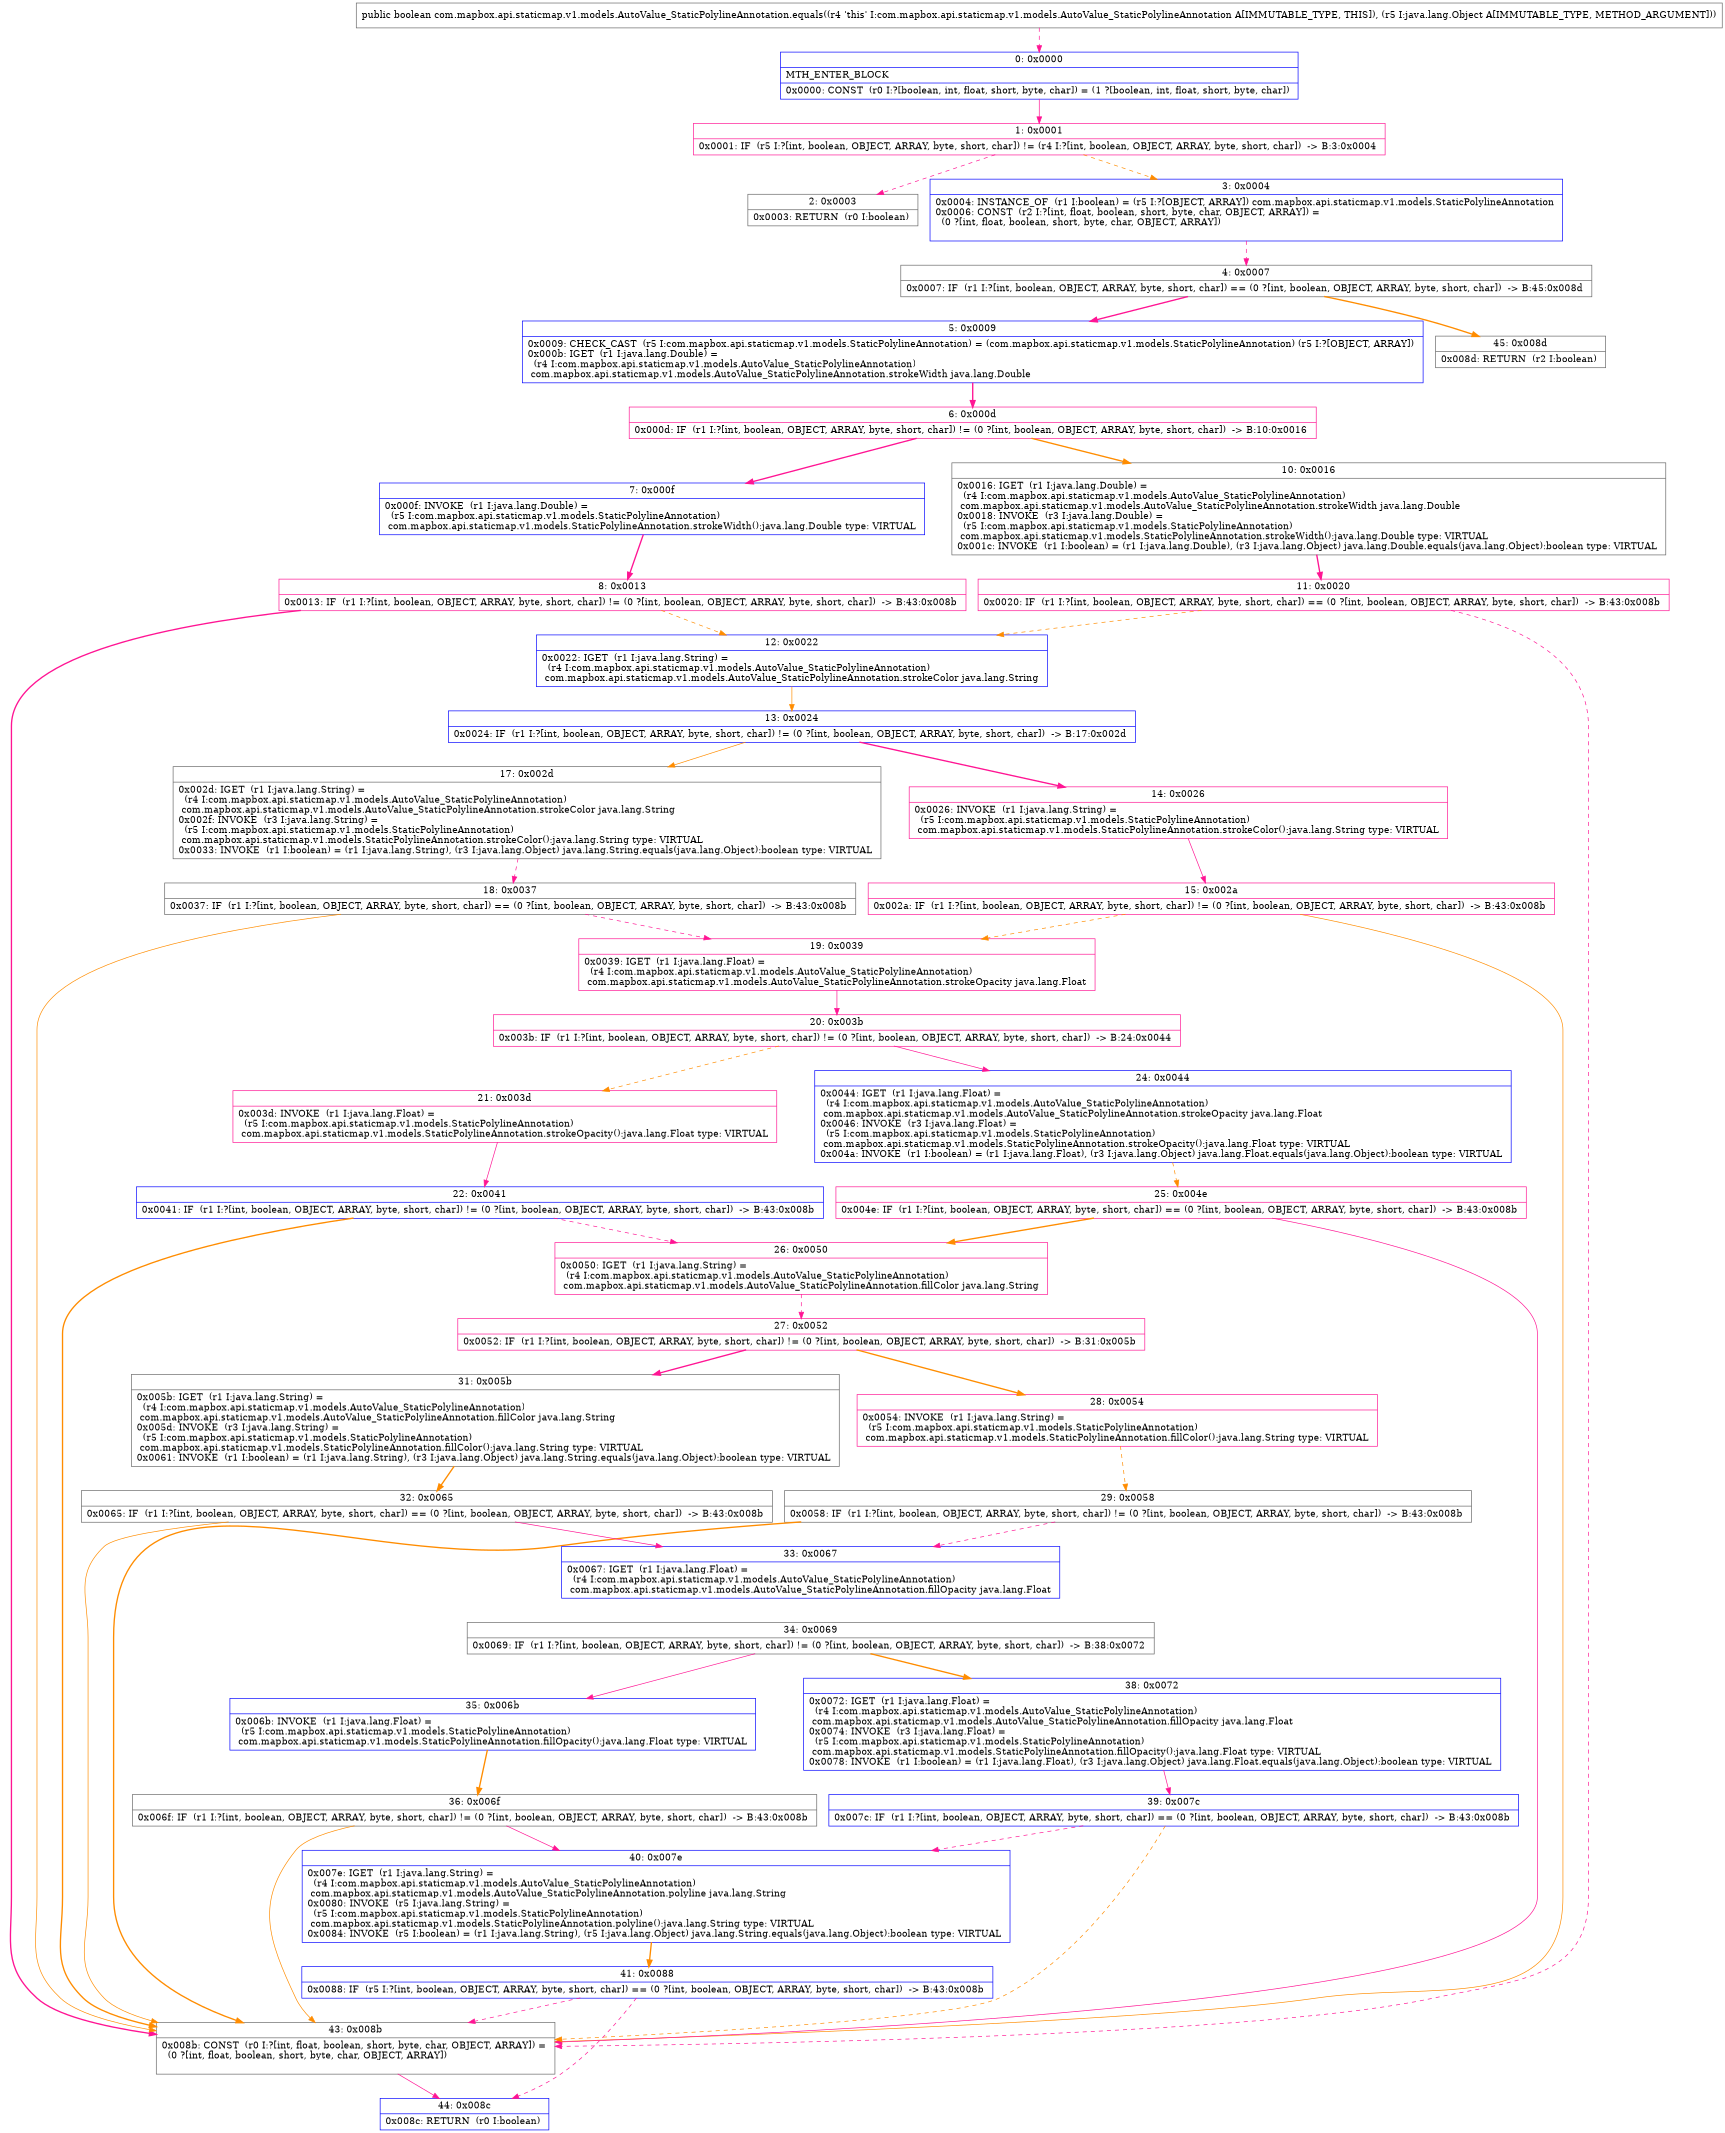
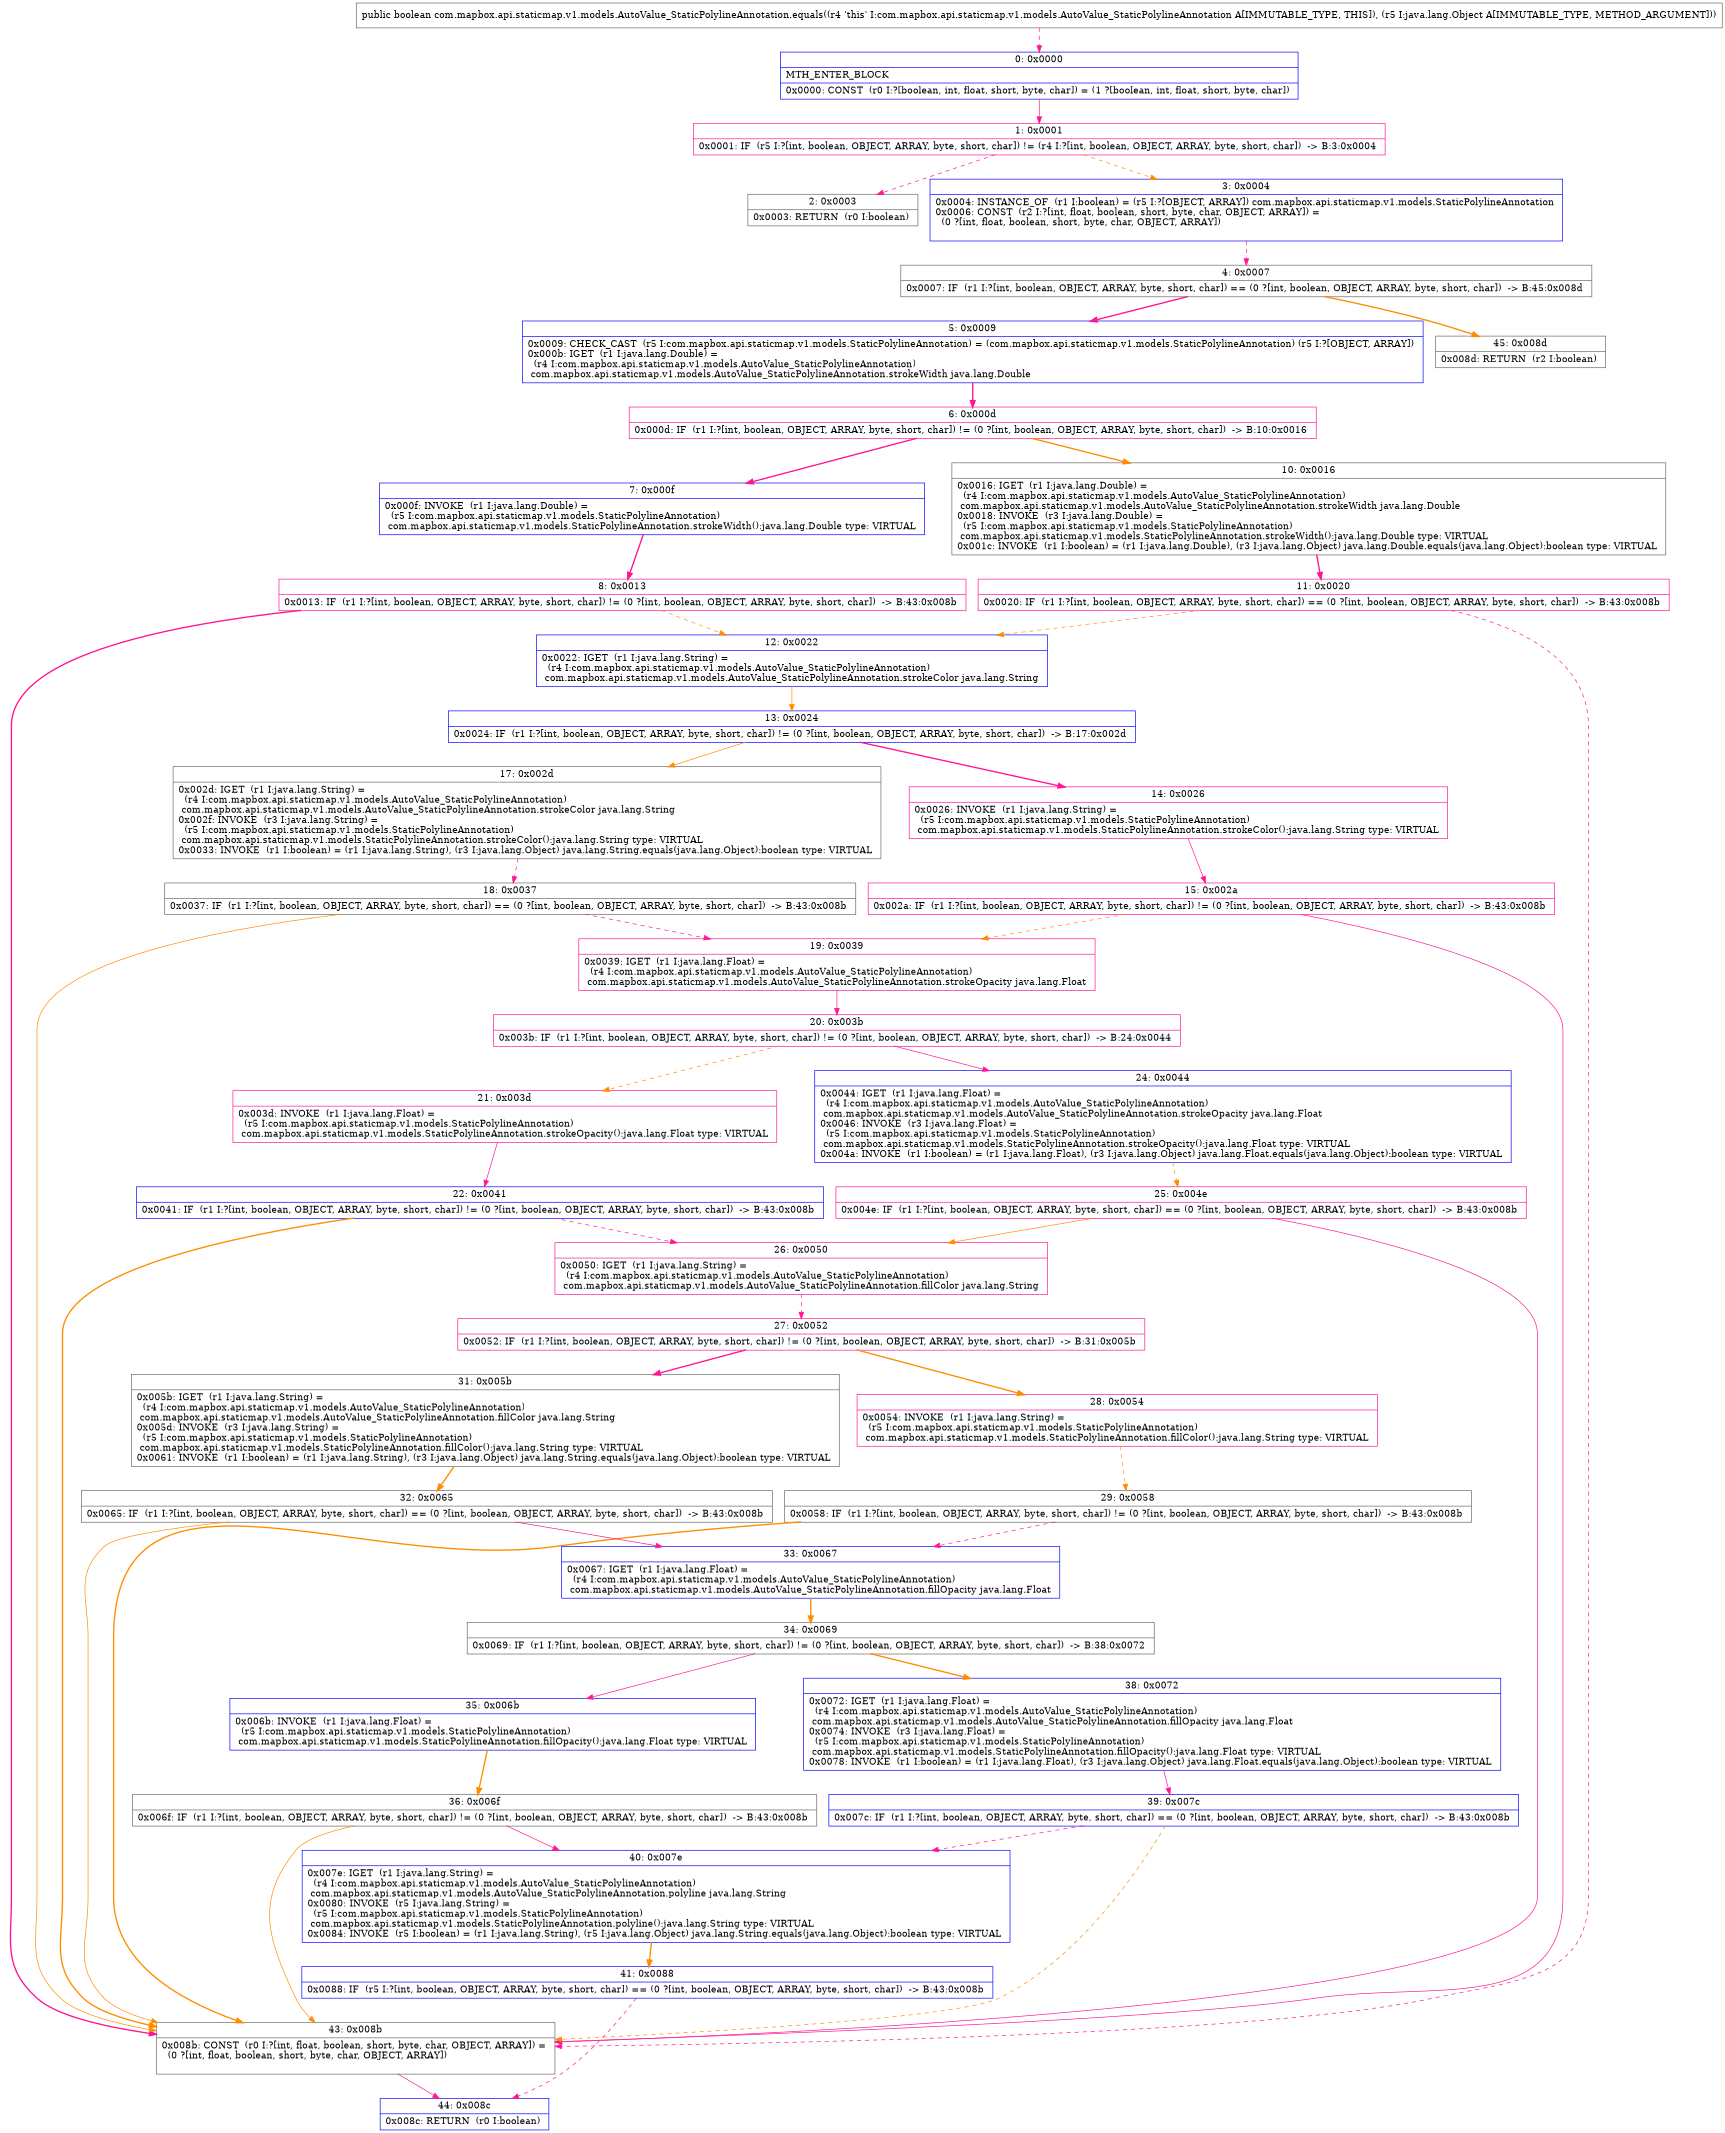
(1024, 1230) -> (1024, 1230)
none -> (811, 1607)
(1563, 1842) -> (1563, 1842)
(528, 2010) -> none
